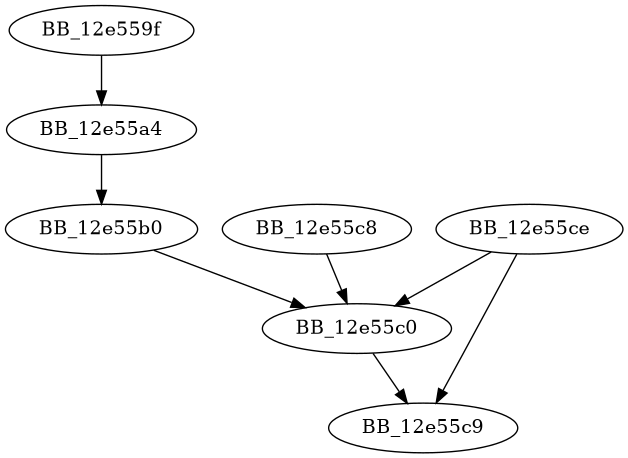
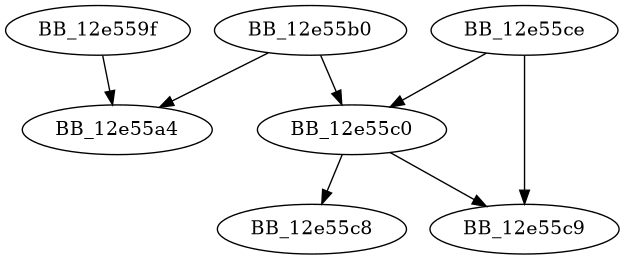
(102, 173) -> (220, 77)
(334, 272) -> (335, 173)
